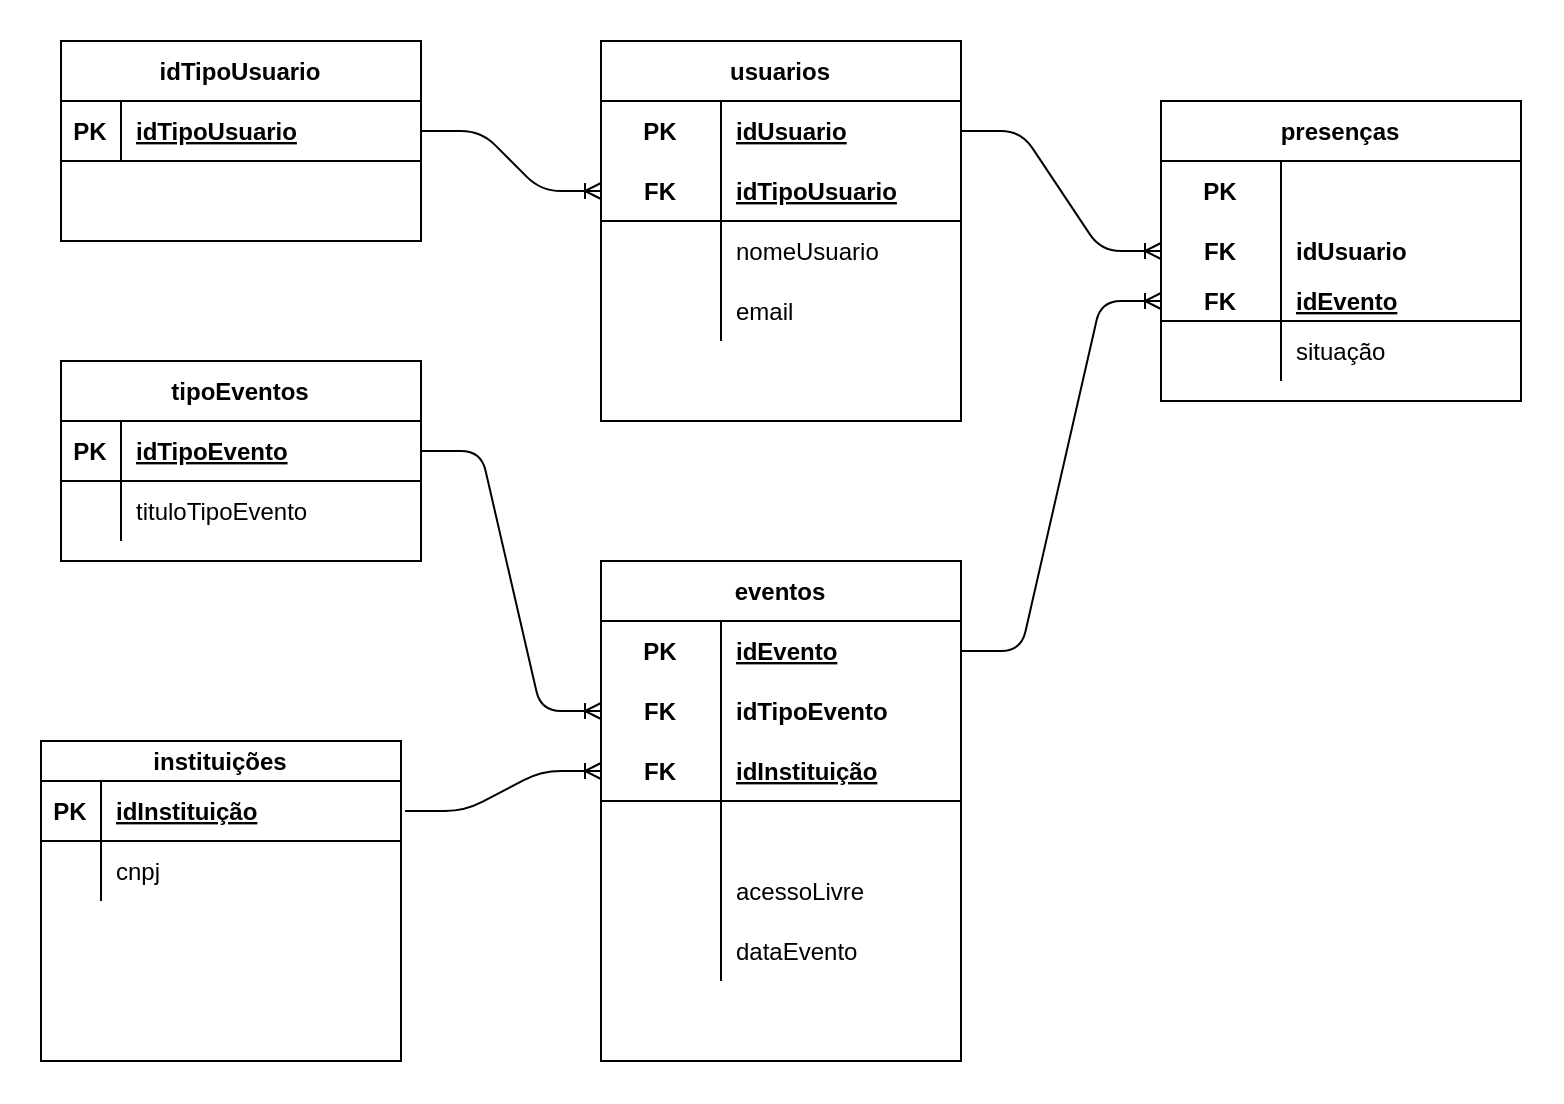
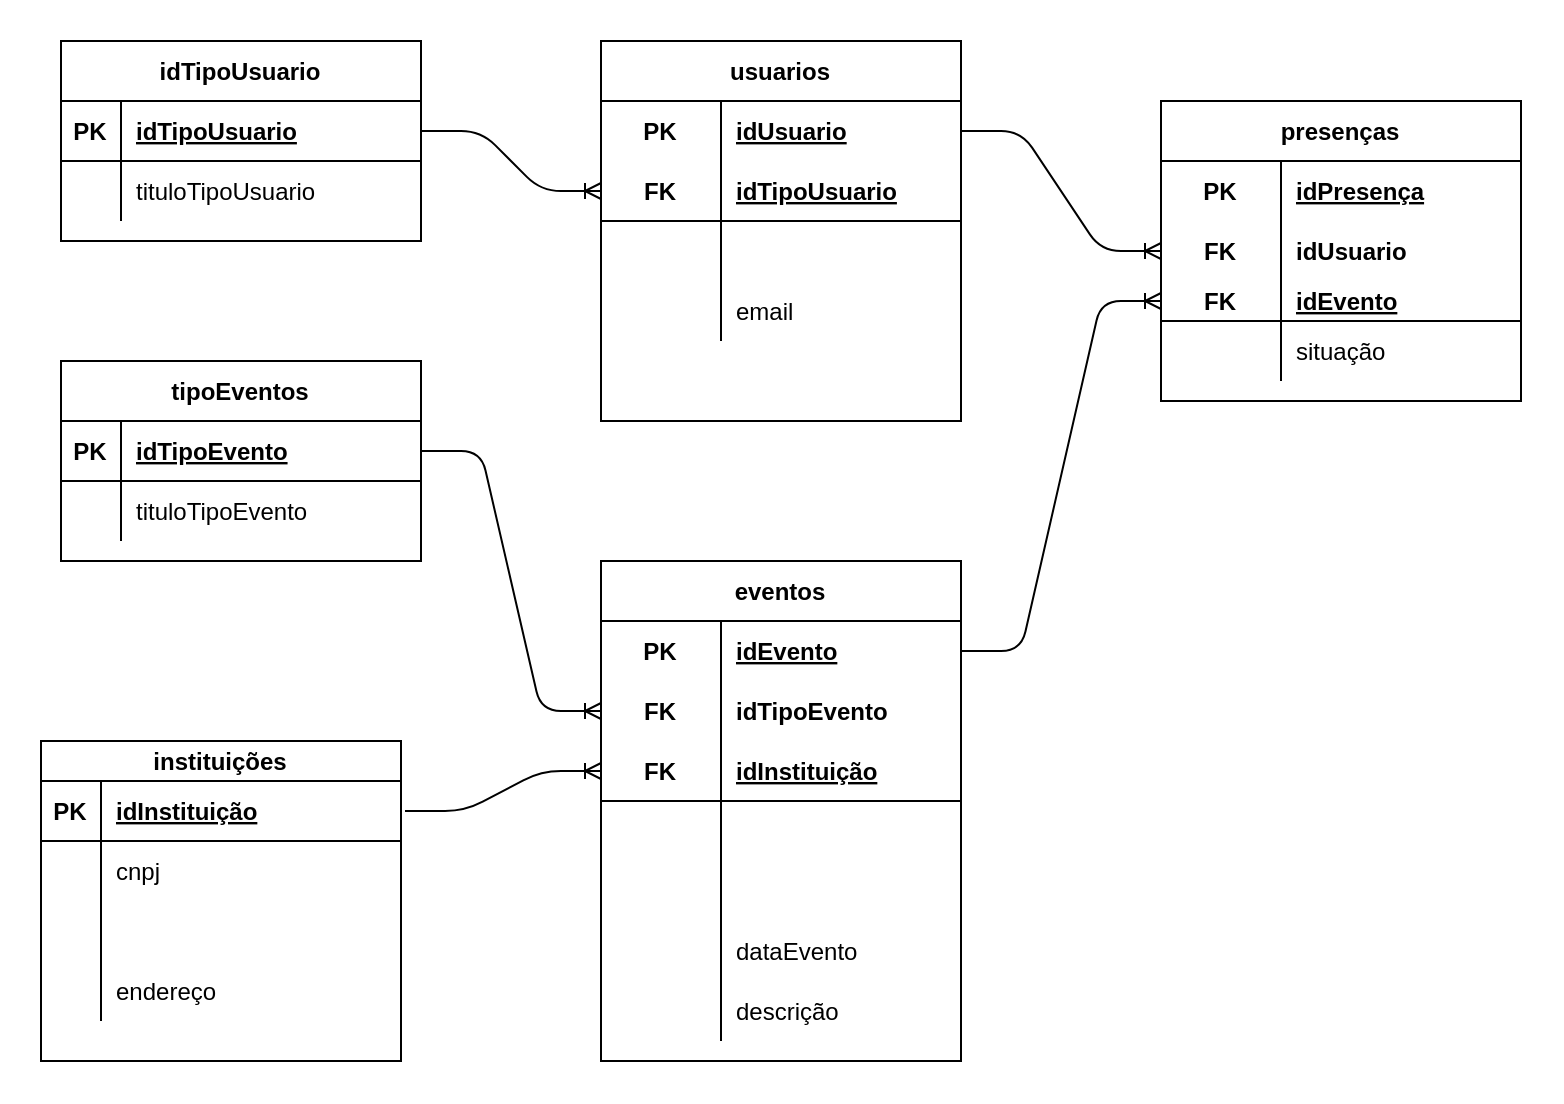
none -> (271, 191)
none -> (1401, 191)
(841, 251) -> none
(841, 891) -> none
none -> (251, 991)
none -> (841, 1011)
